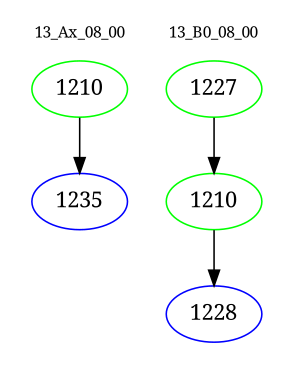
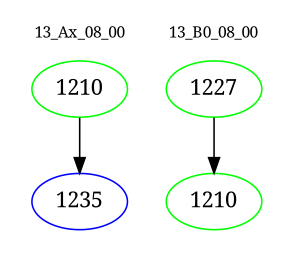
(214, 314) -> none
